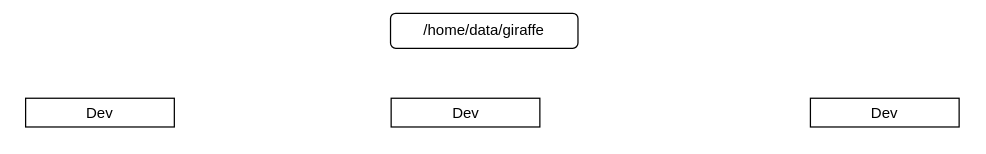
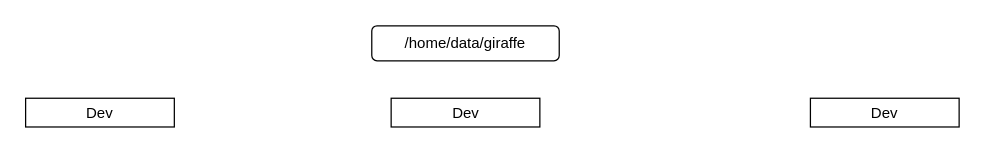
(484, 31) -> (466, 43)
